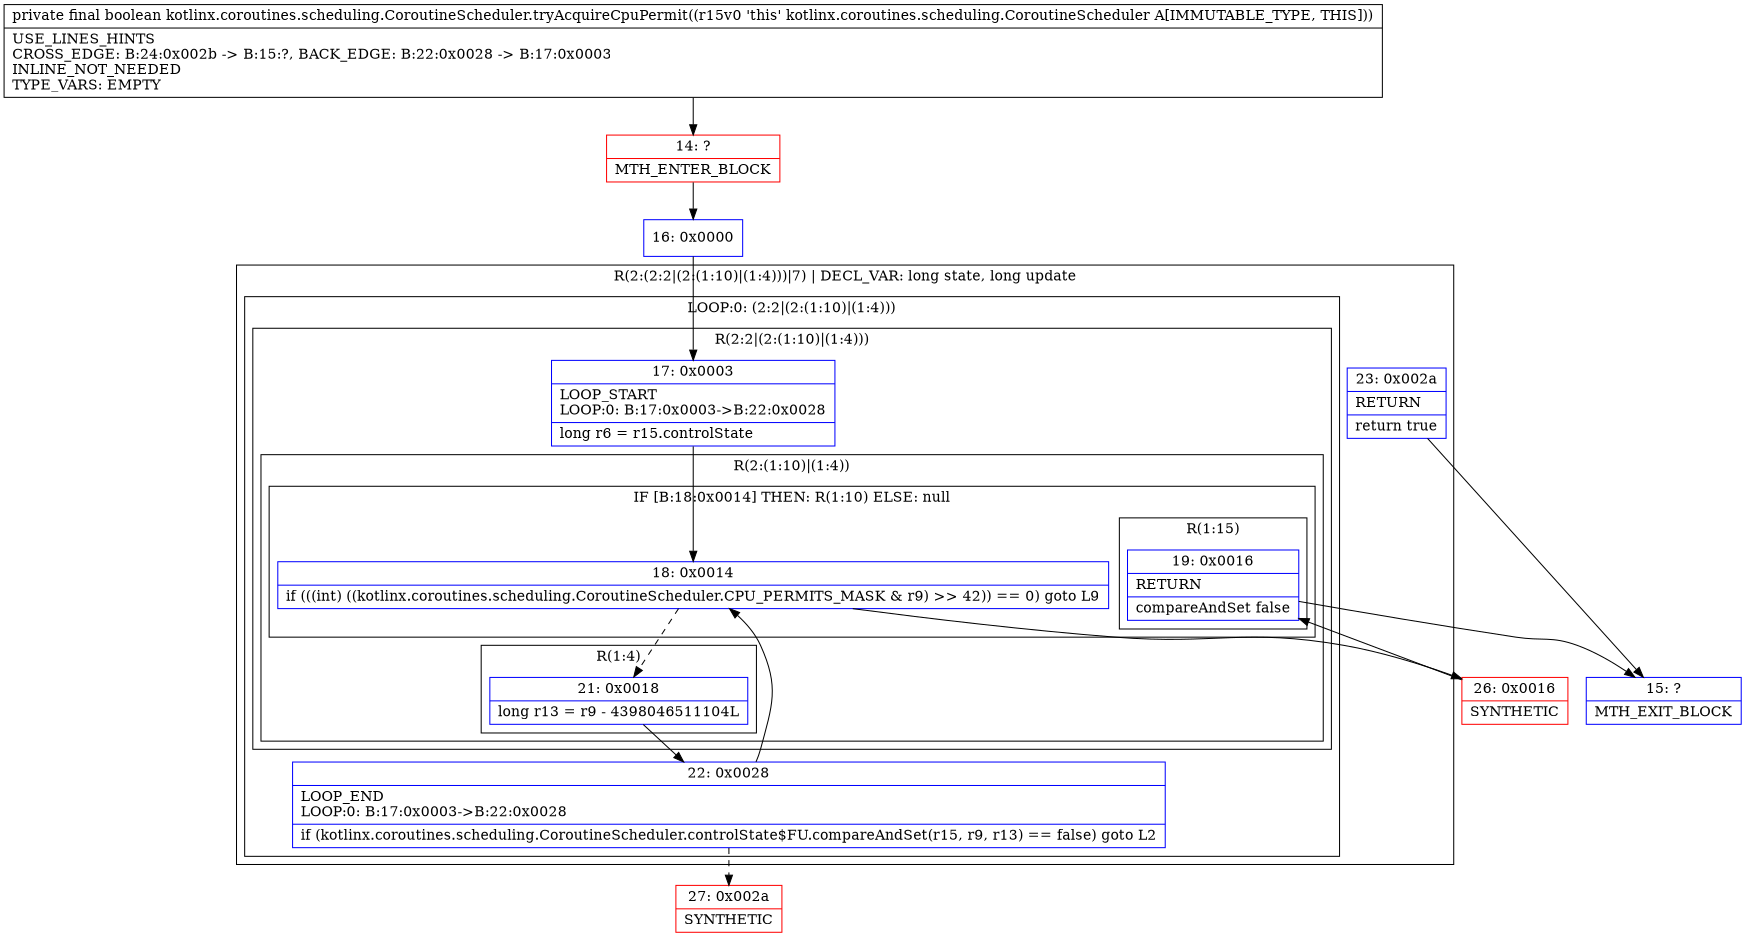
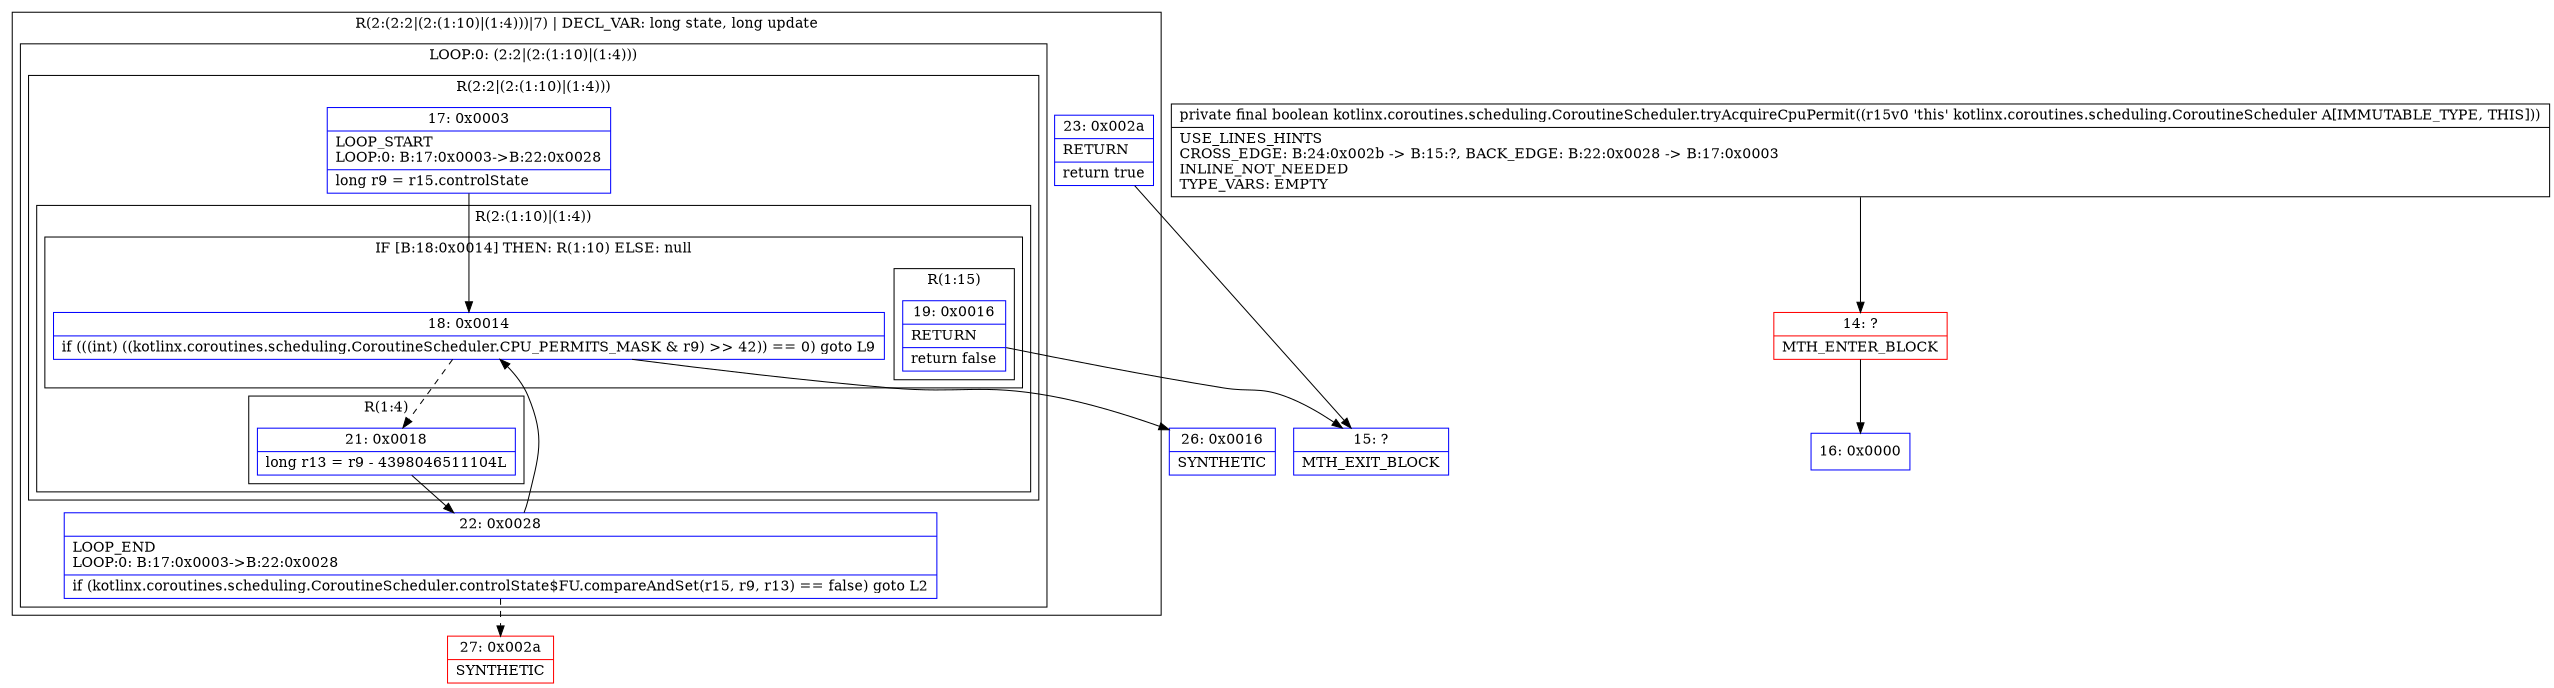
(693, 303) -> none
(657, 434) -> (432, 181)
(1213, 608) -> (954, 359)
(1362, 642) -> none
(1515, 701) -> (1222, 452)
